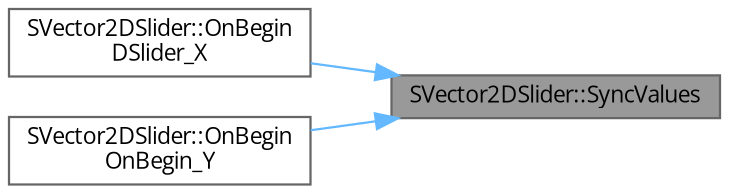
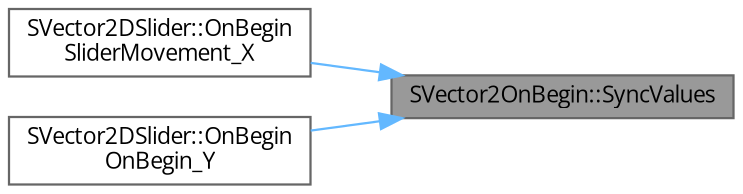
(160, 43) -> (160, 43)
(556, 97) -> (562, 97)
